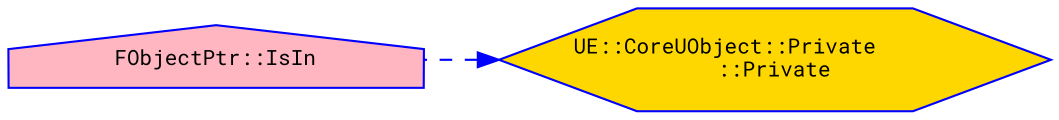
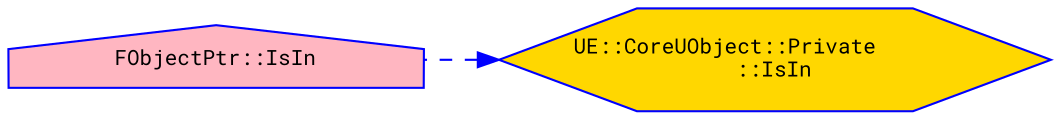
(775, 60) -> (775, 60)
